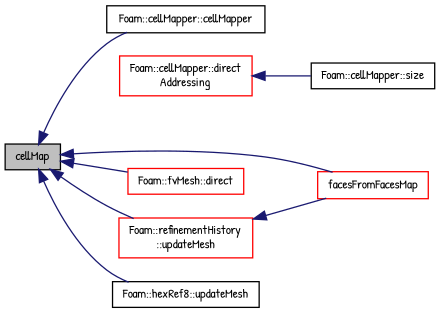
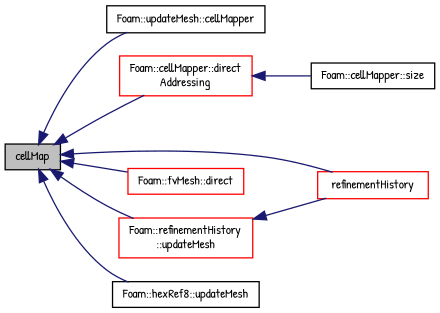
(186, 19) -> (186, 19)
none -> (105, 116)
(373, 185) -> (373, 185)
